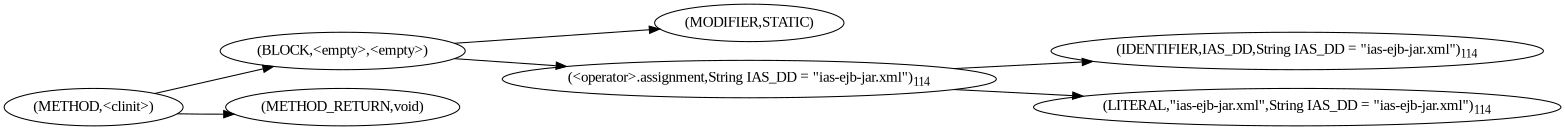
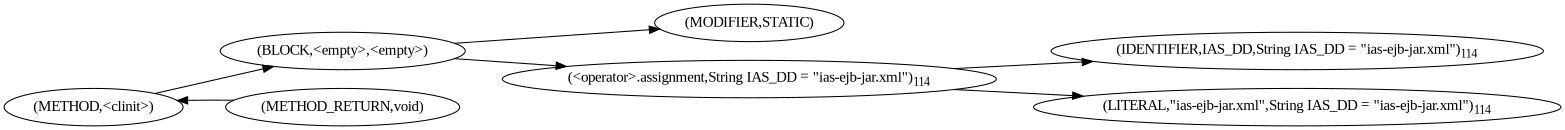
(200, 114) -> (211, 100)
